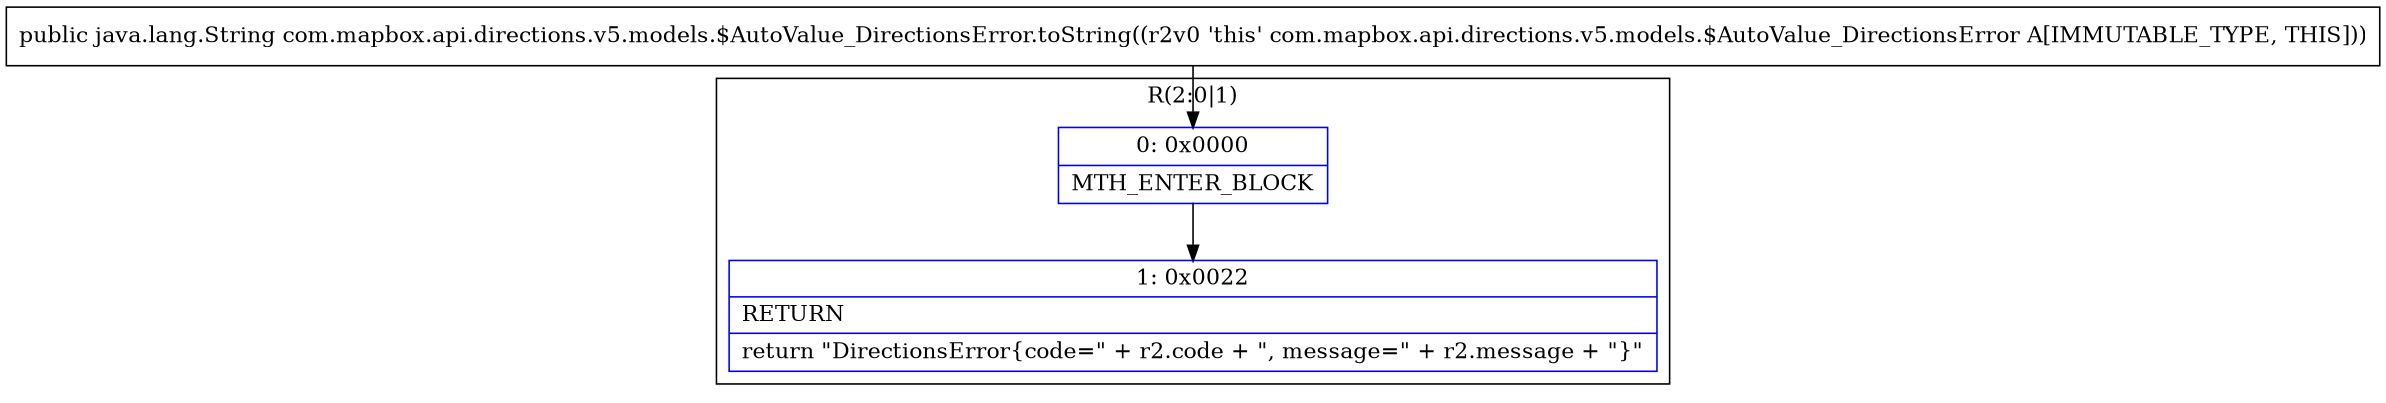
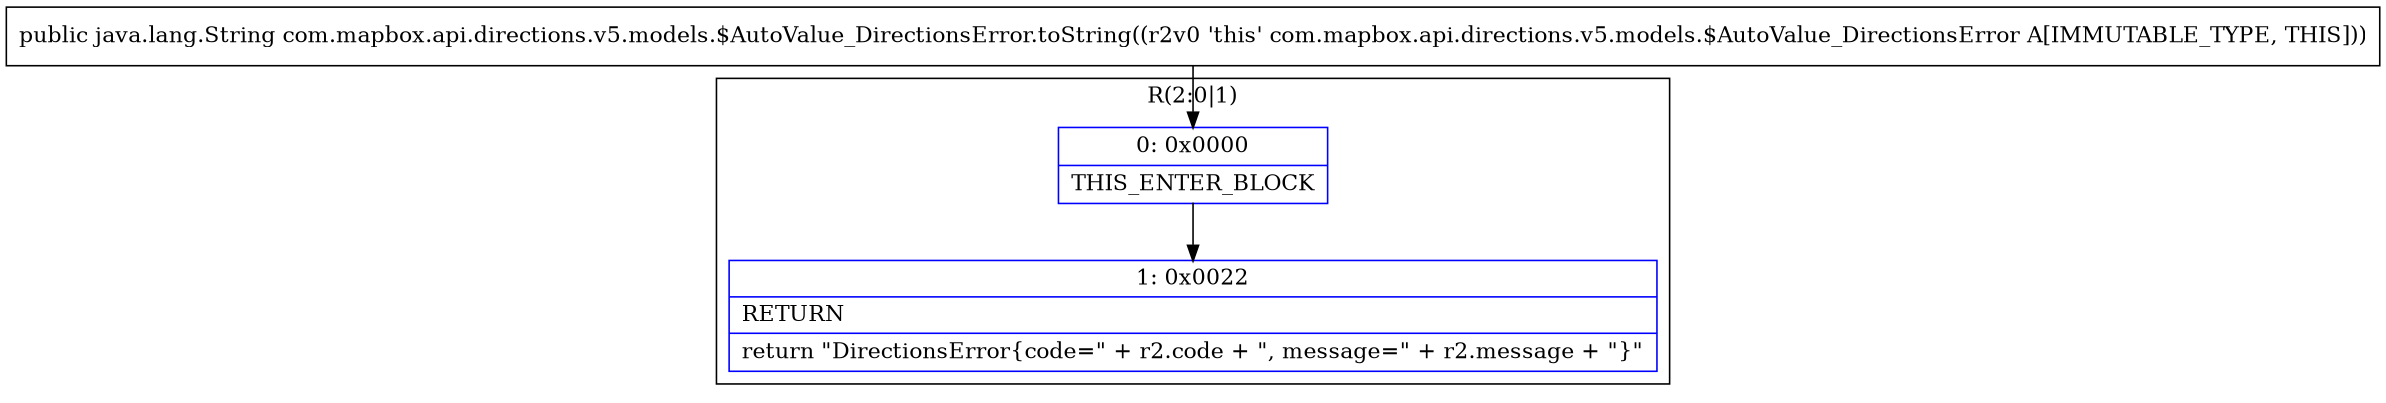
(1193, 184) -> (1193, 184)
